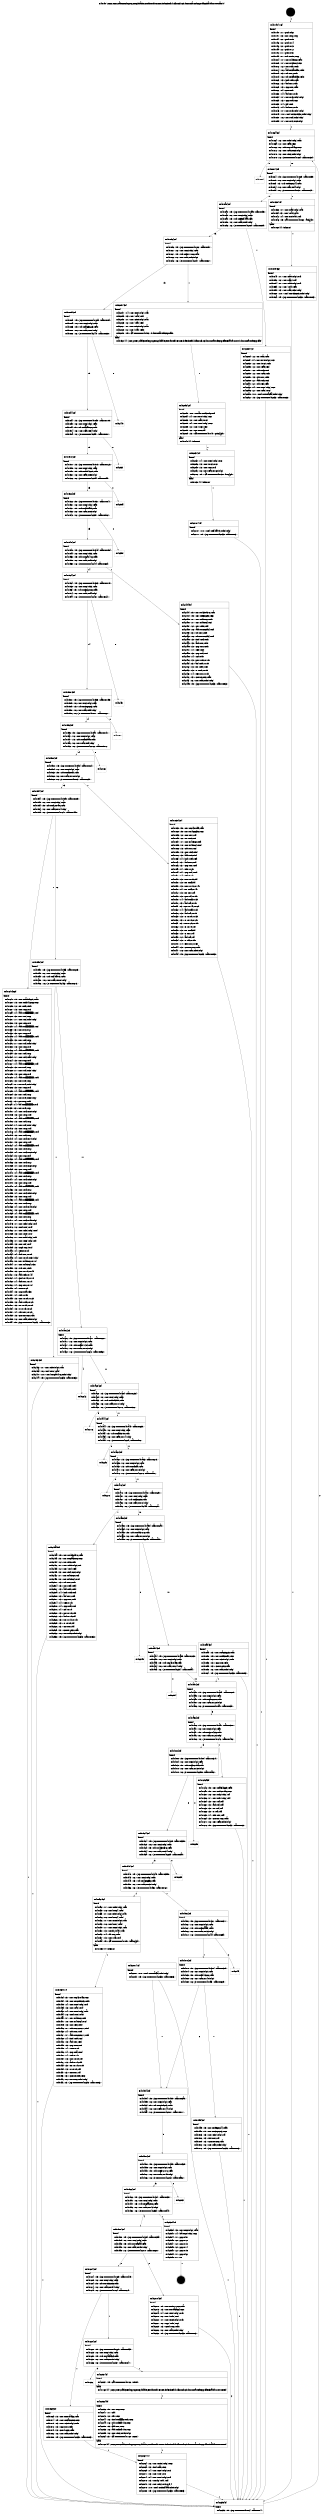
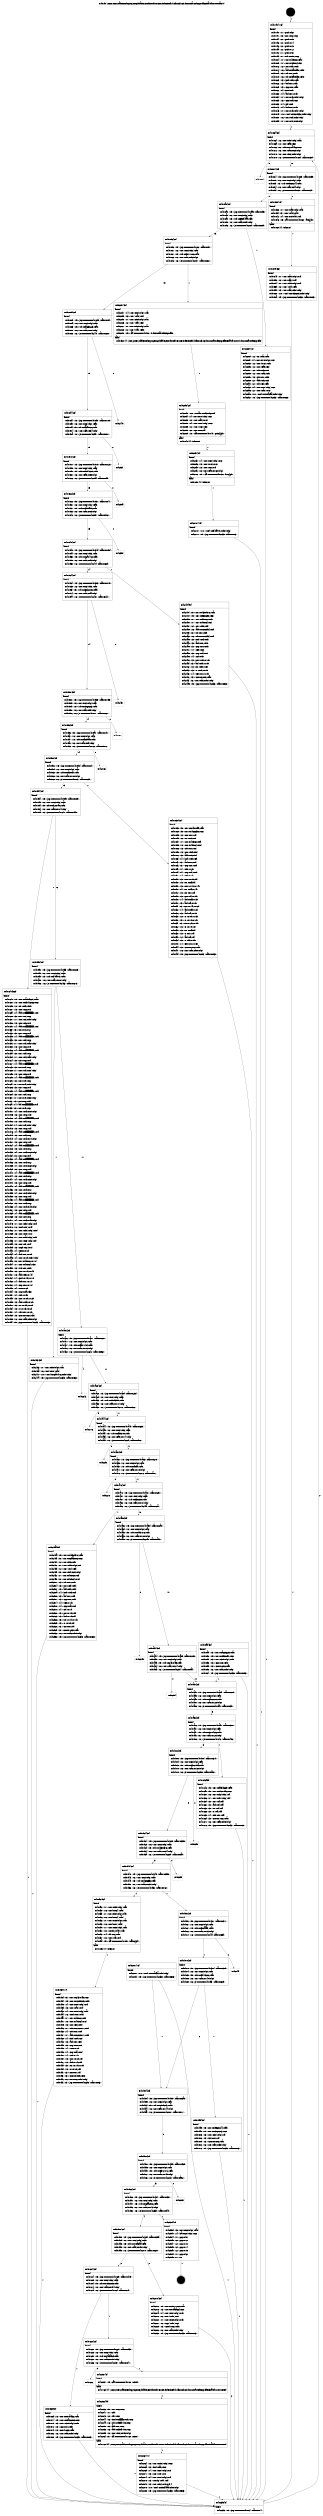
(109, 2452) -> (135, 2495)
